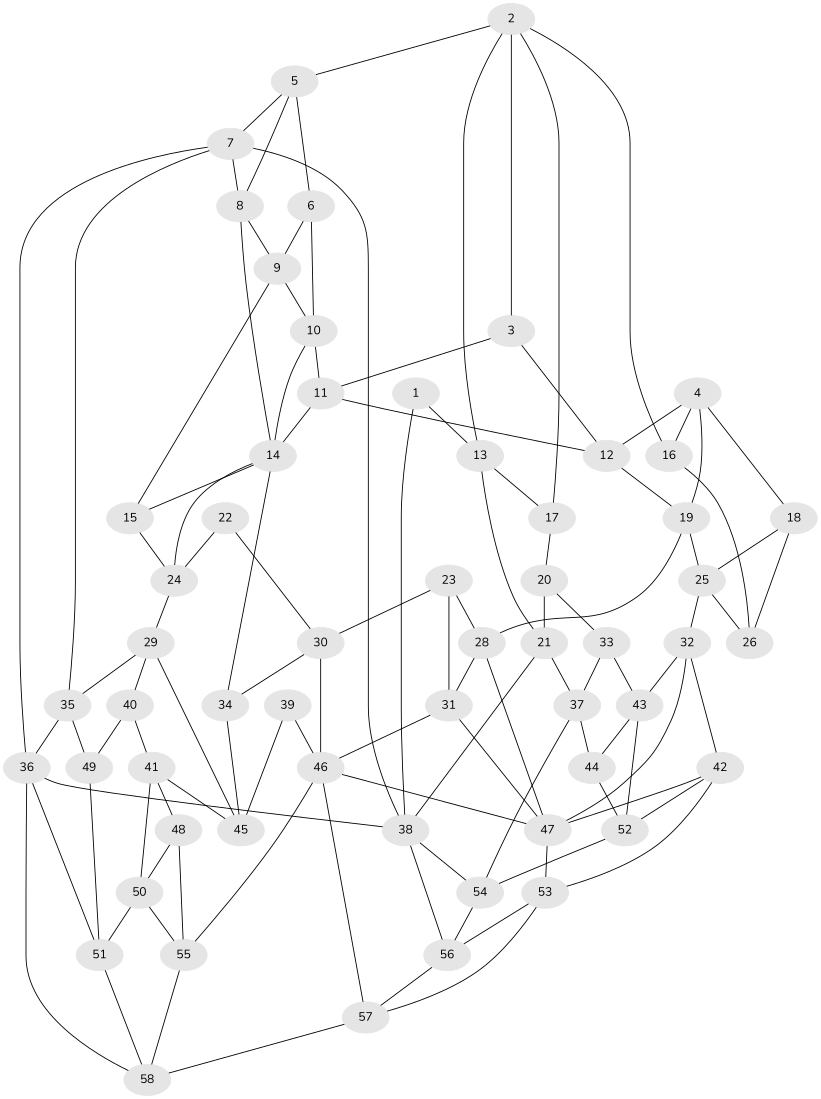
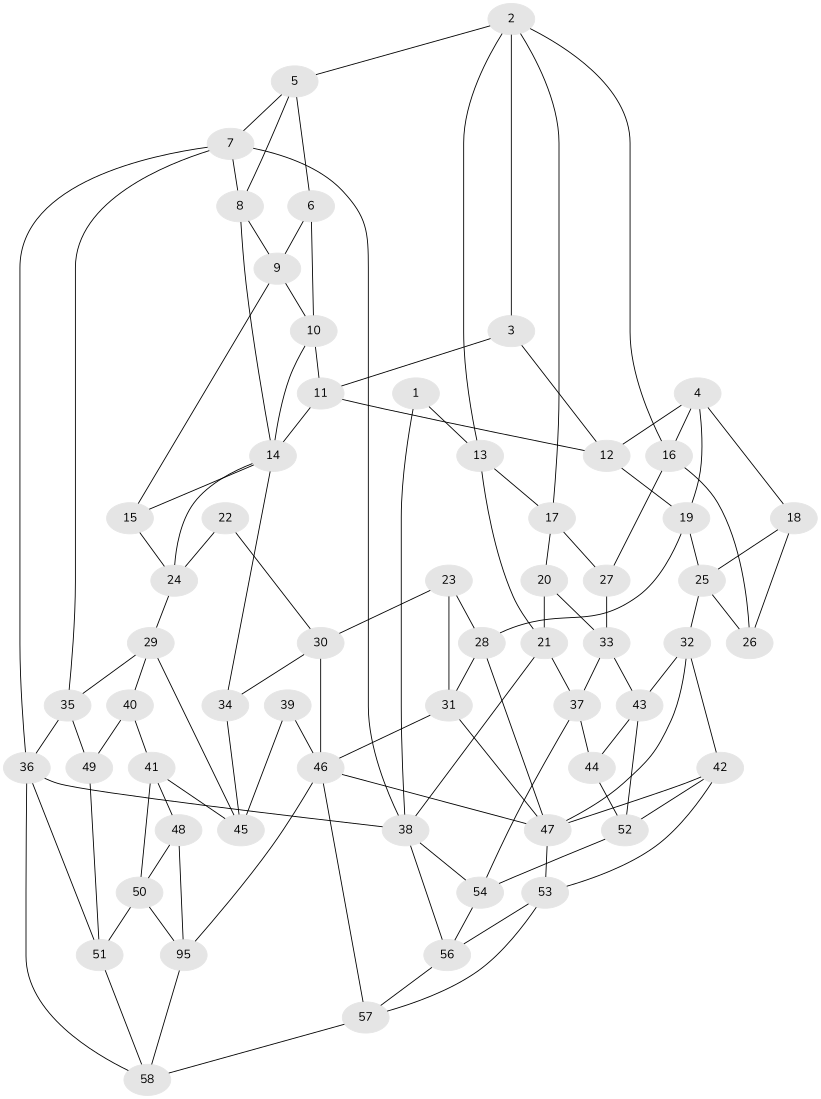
none -> (607, 581)
(184, 955) -> (184, 955)
